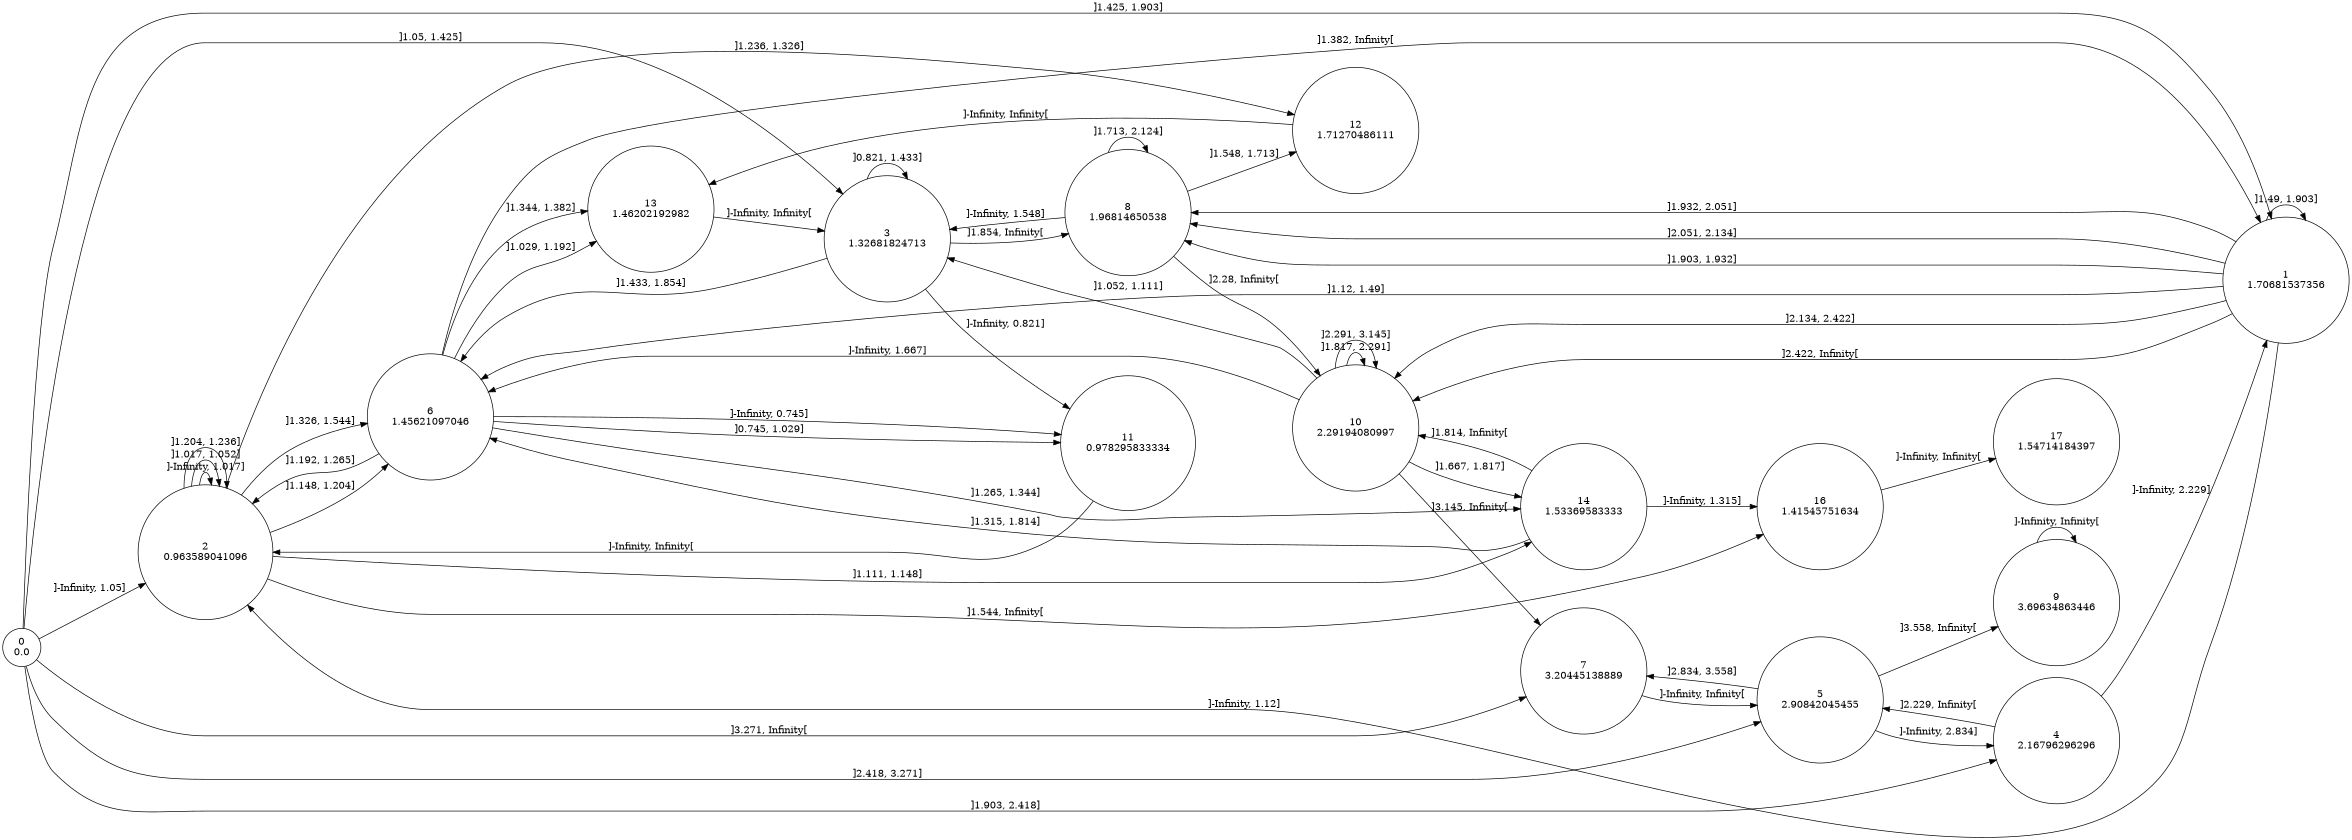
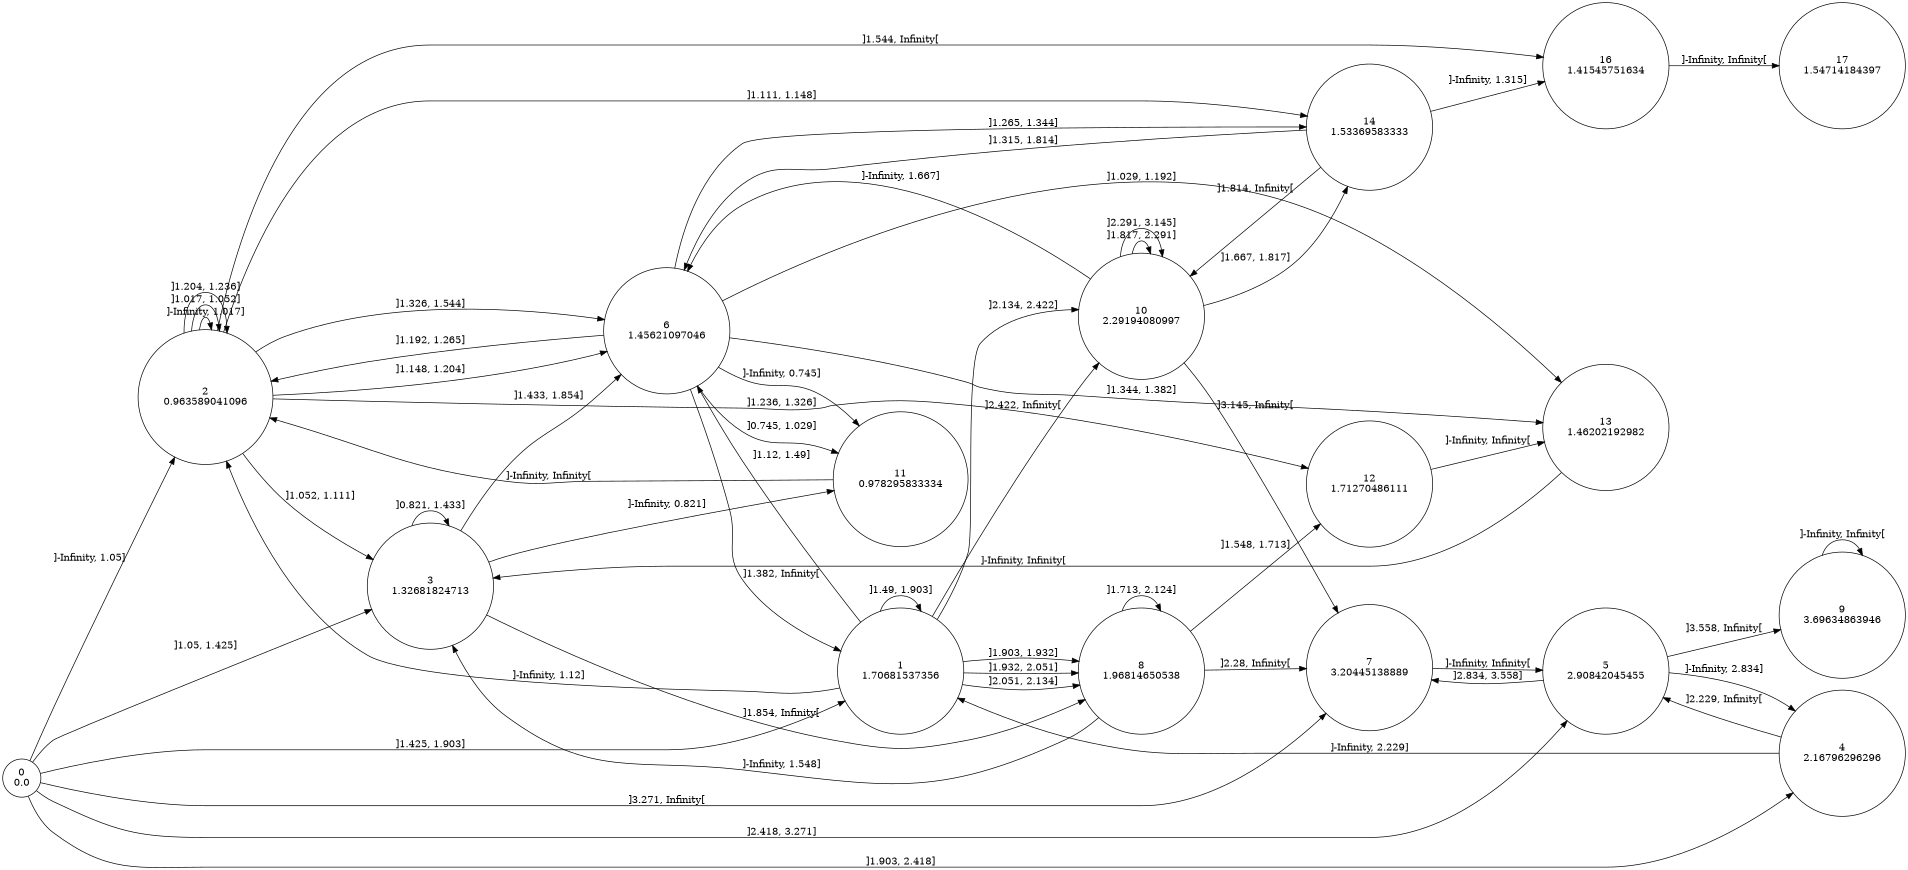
(1249, 309) -> (1252, 669)
(1140, 312) -> (299, 512)
(2057, 603) -> (1842, 615)
